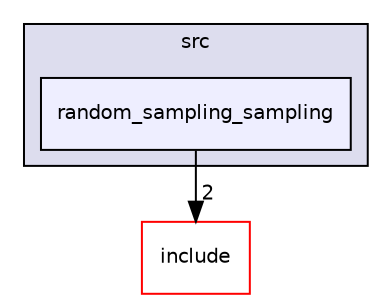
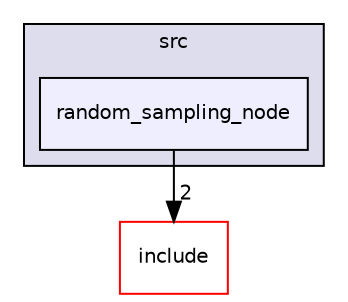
(196, 114) -> (174, 114)
